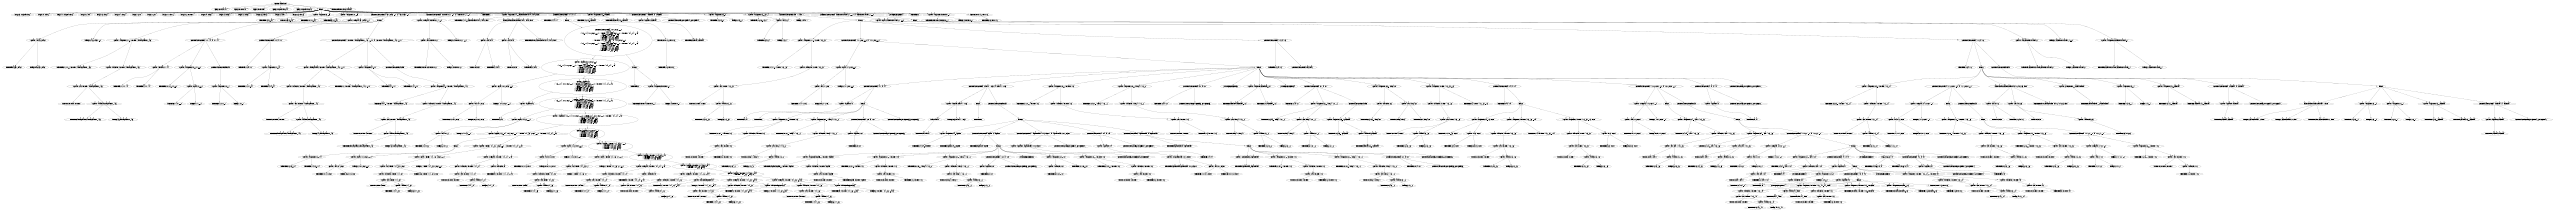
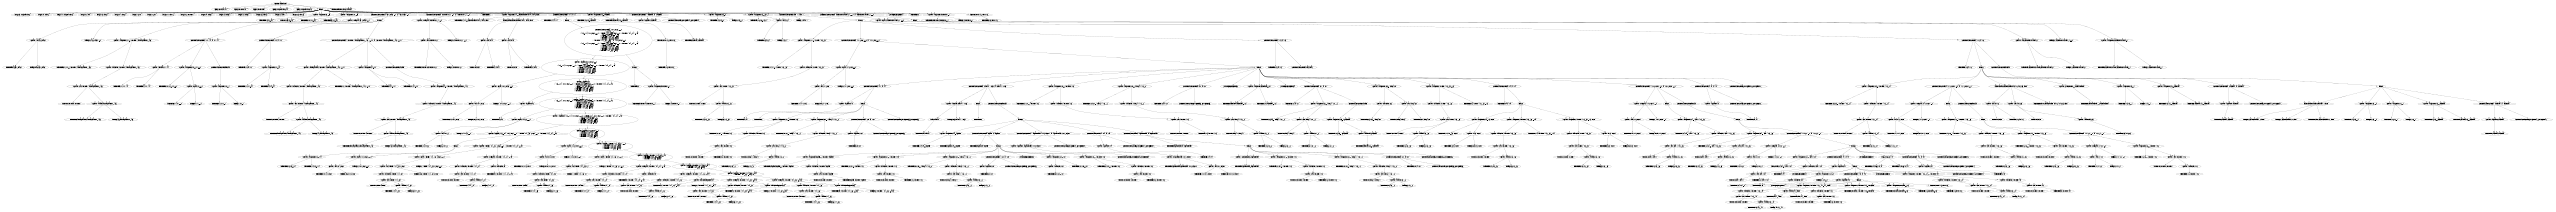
(541, 40) -> none
(391, 104) -> none
(921, 146) -> (921, 146)
(1710, 146) -> (1710, 146)
(1781, 166) -> (1781, 166)
none -> (646, 197)
